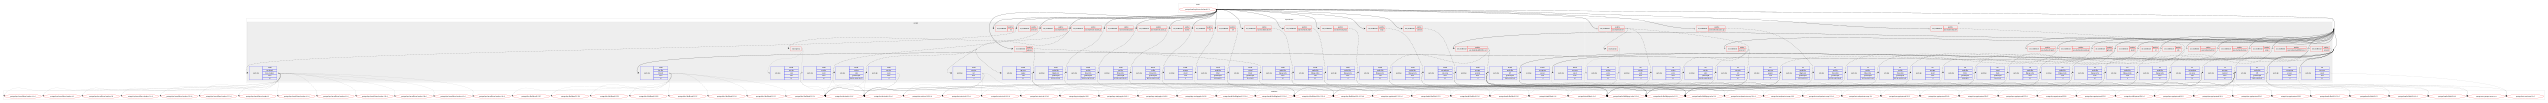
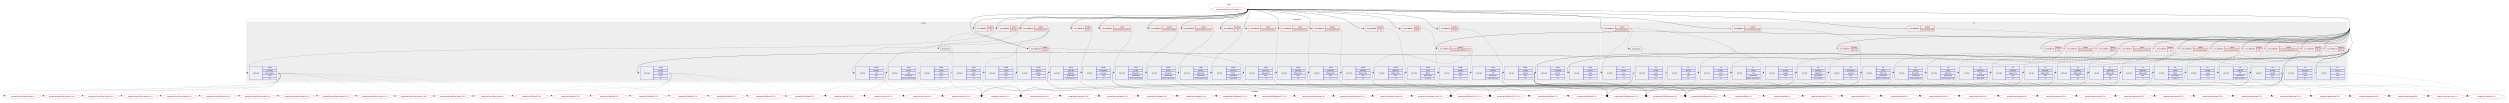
(1470, 96) -> none
